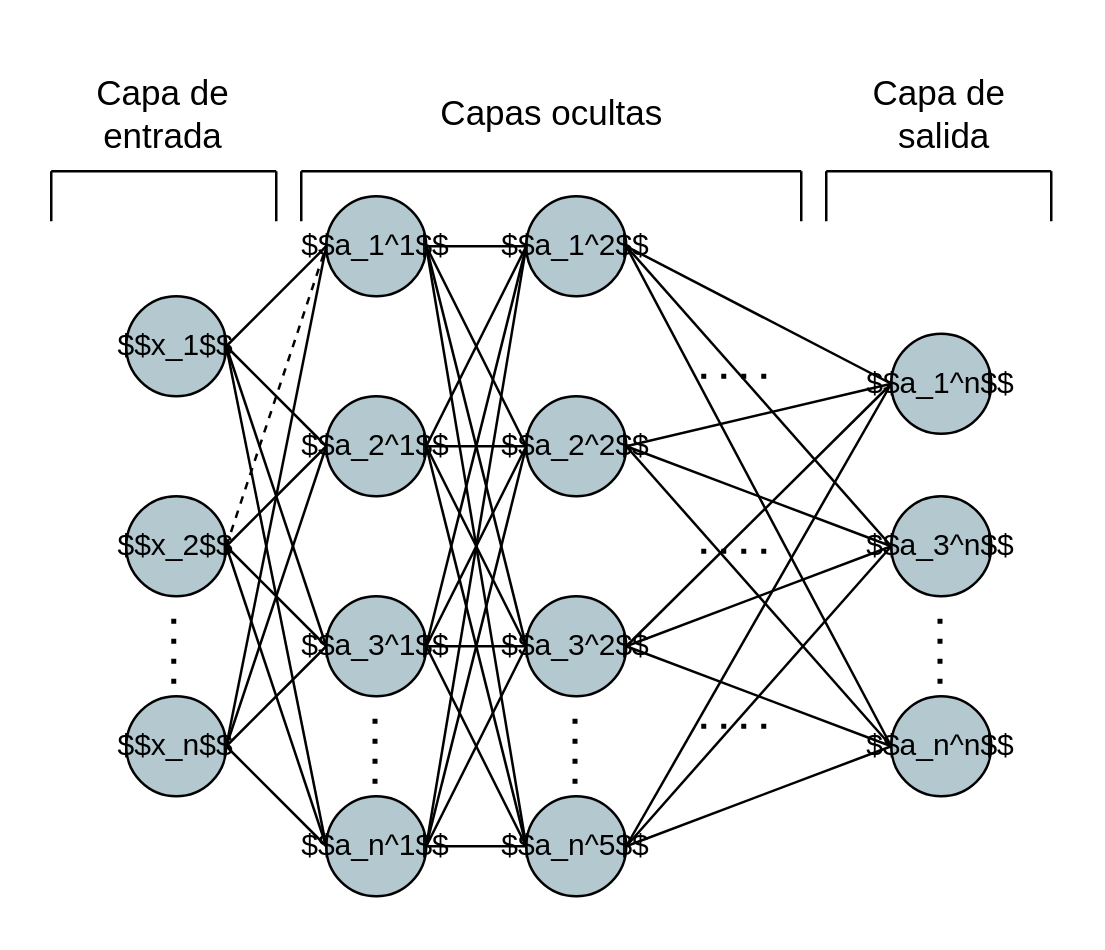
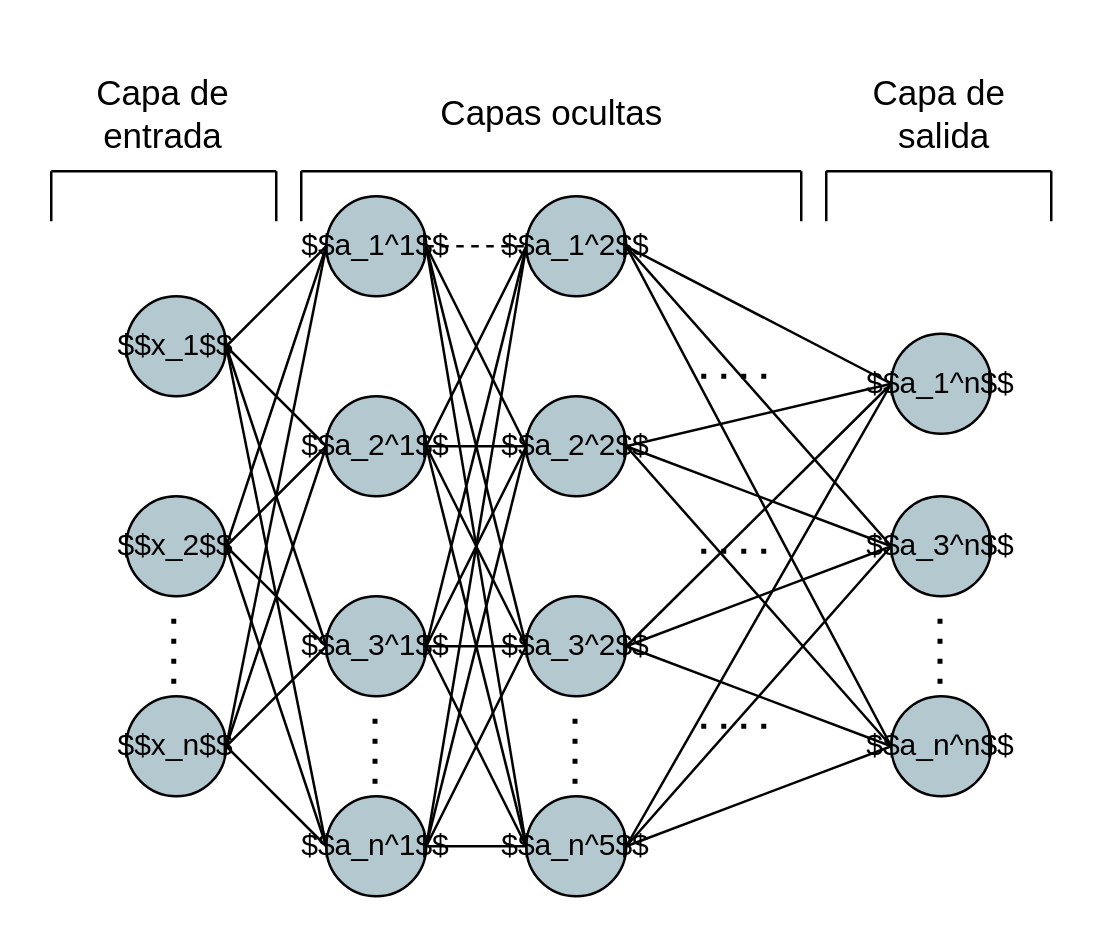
(472, 246) -> (472, 246)
(296, 337) -> (296, 337)
